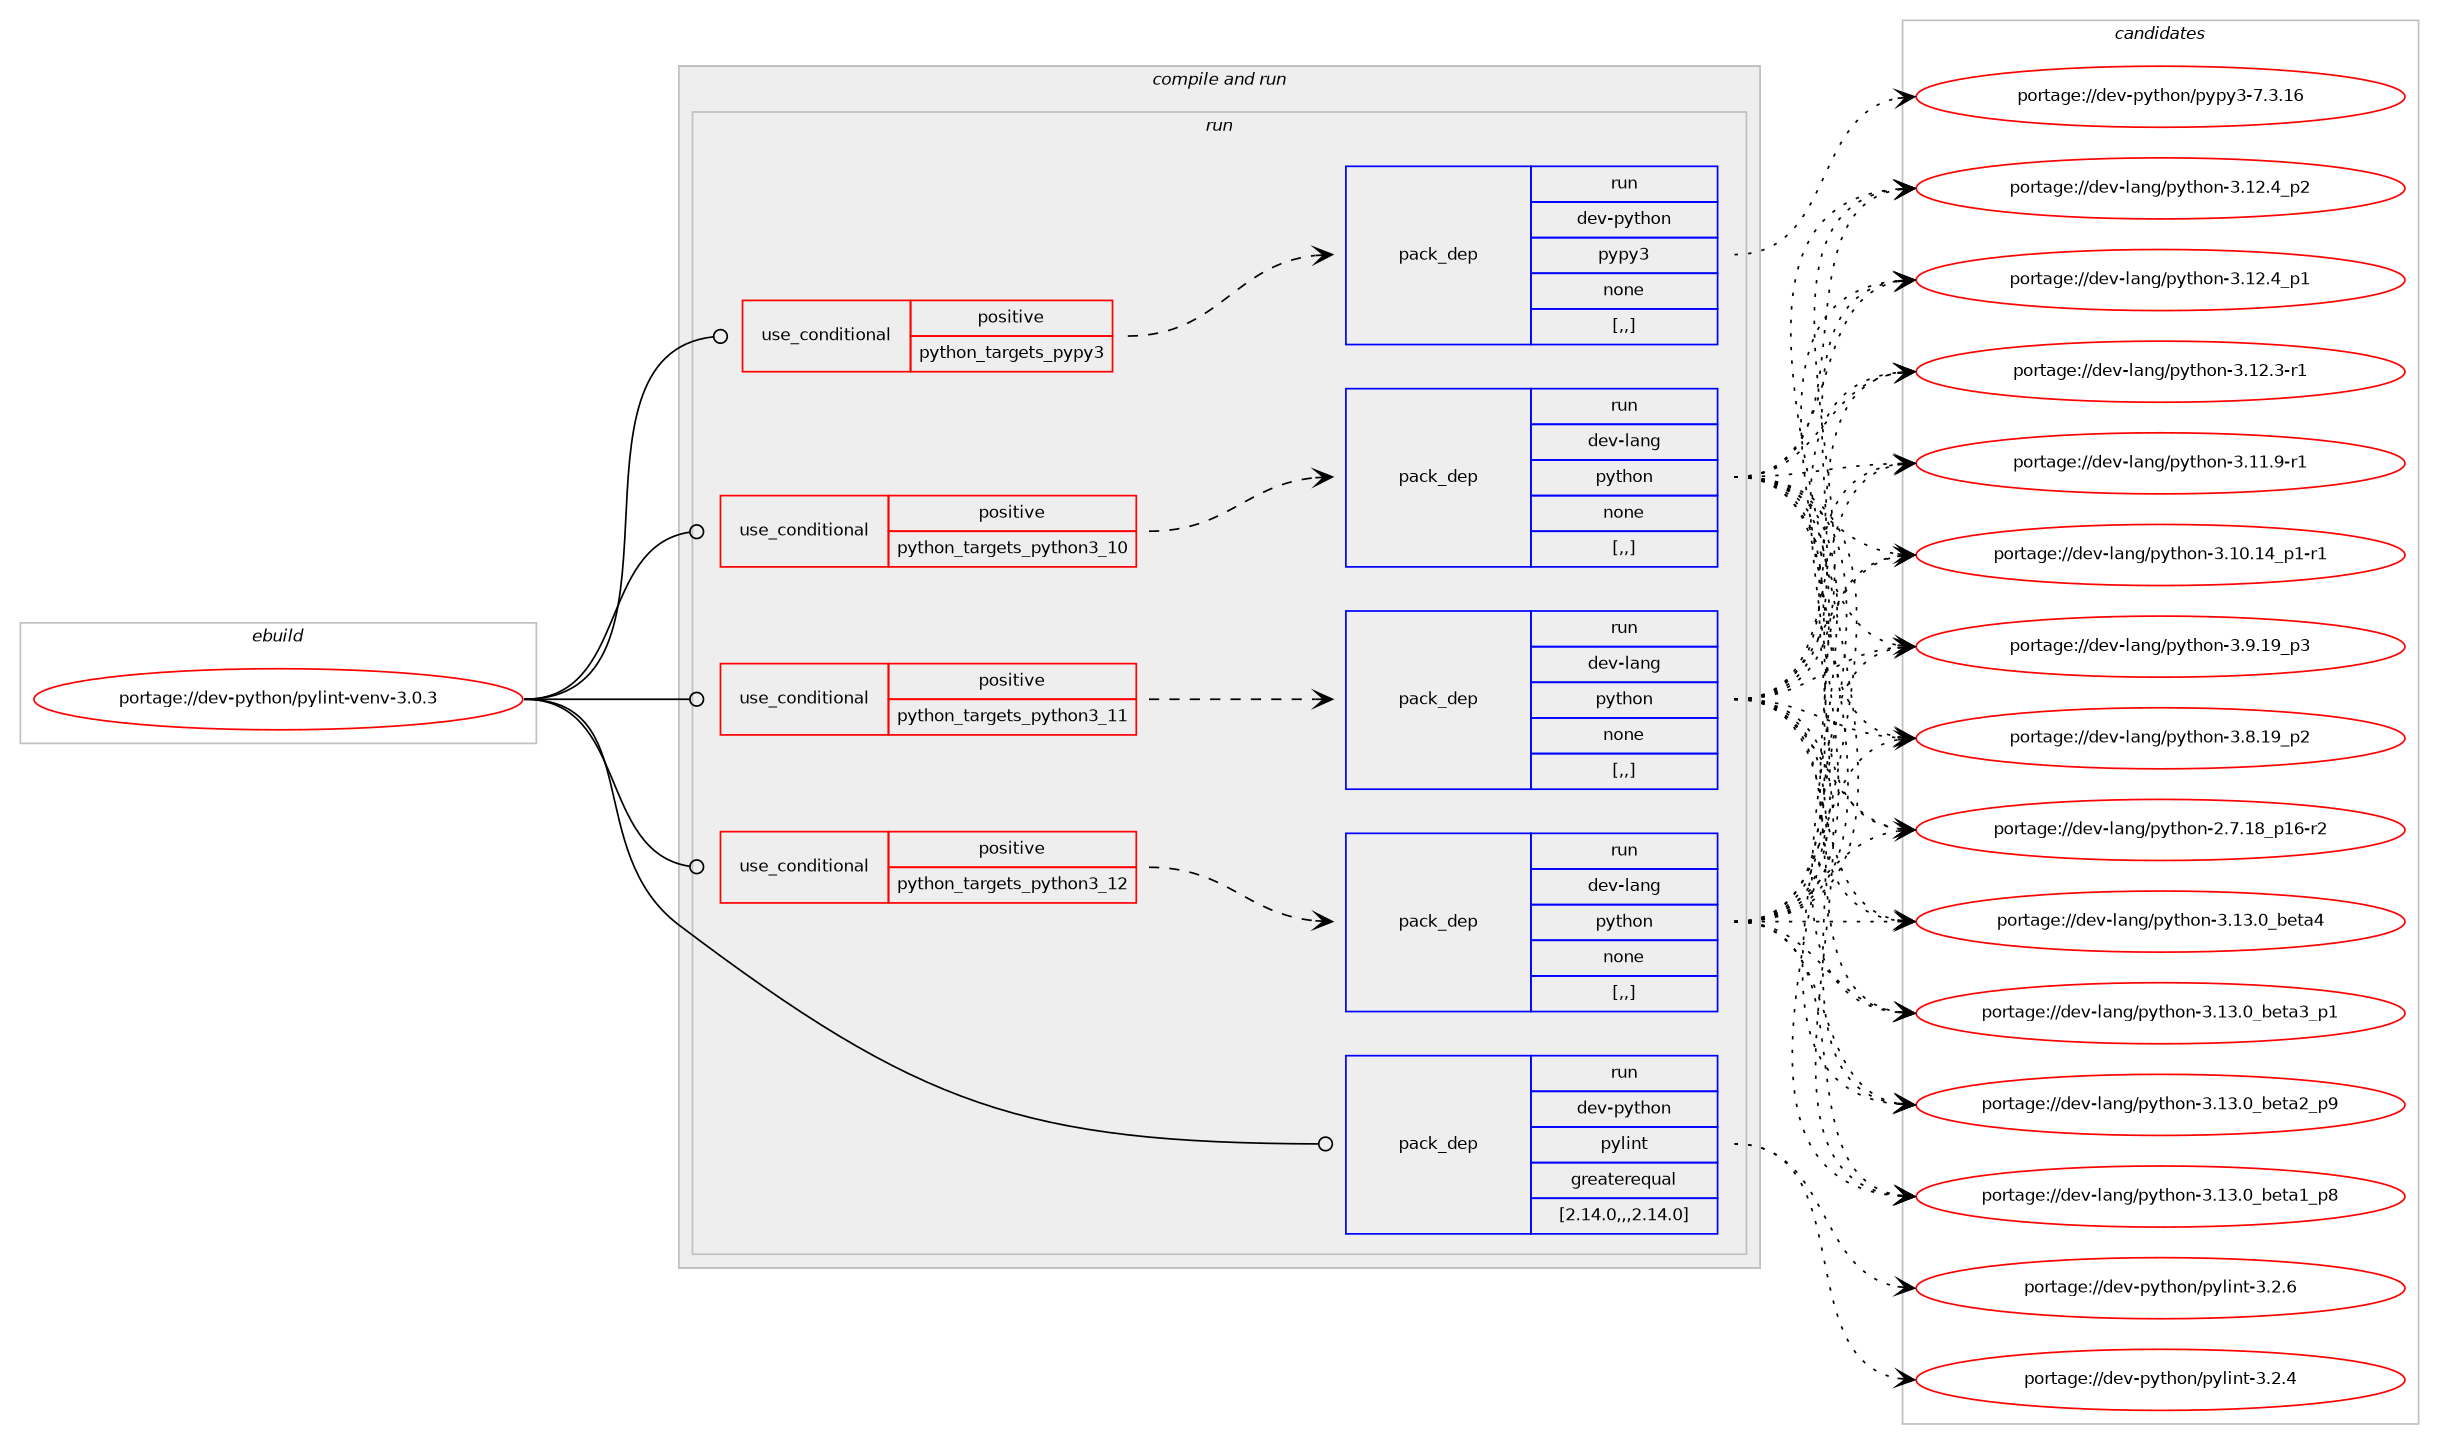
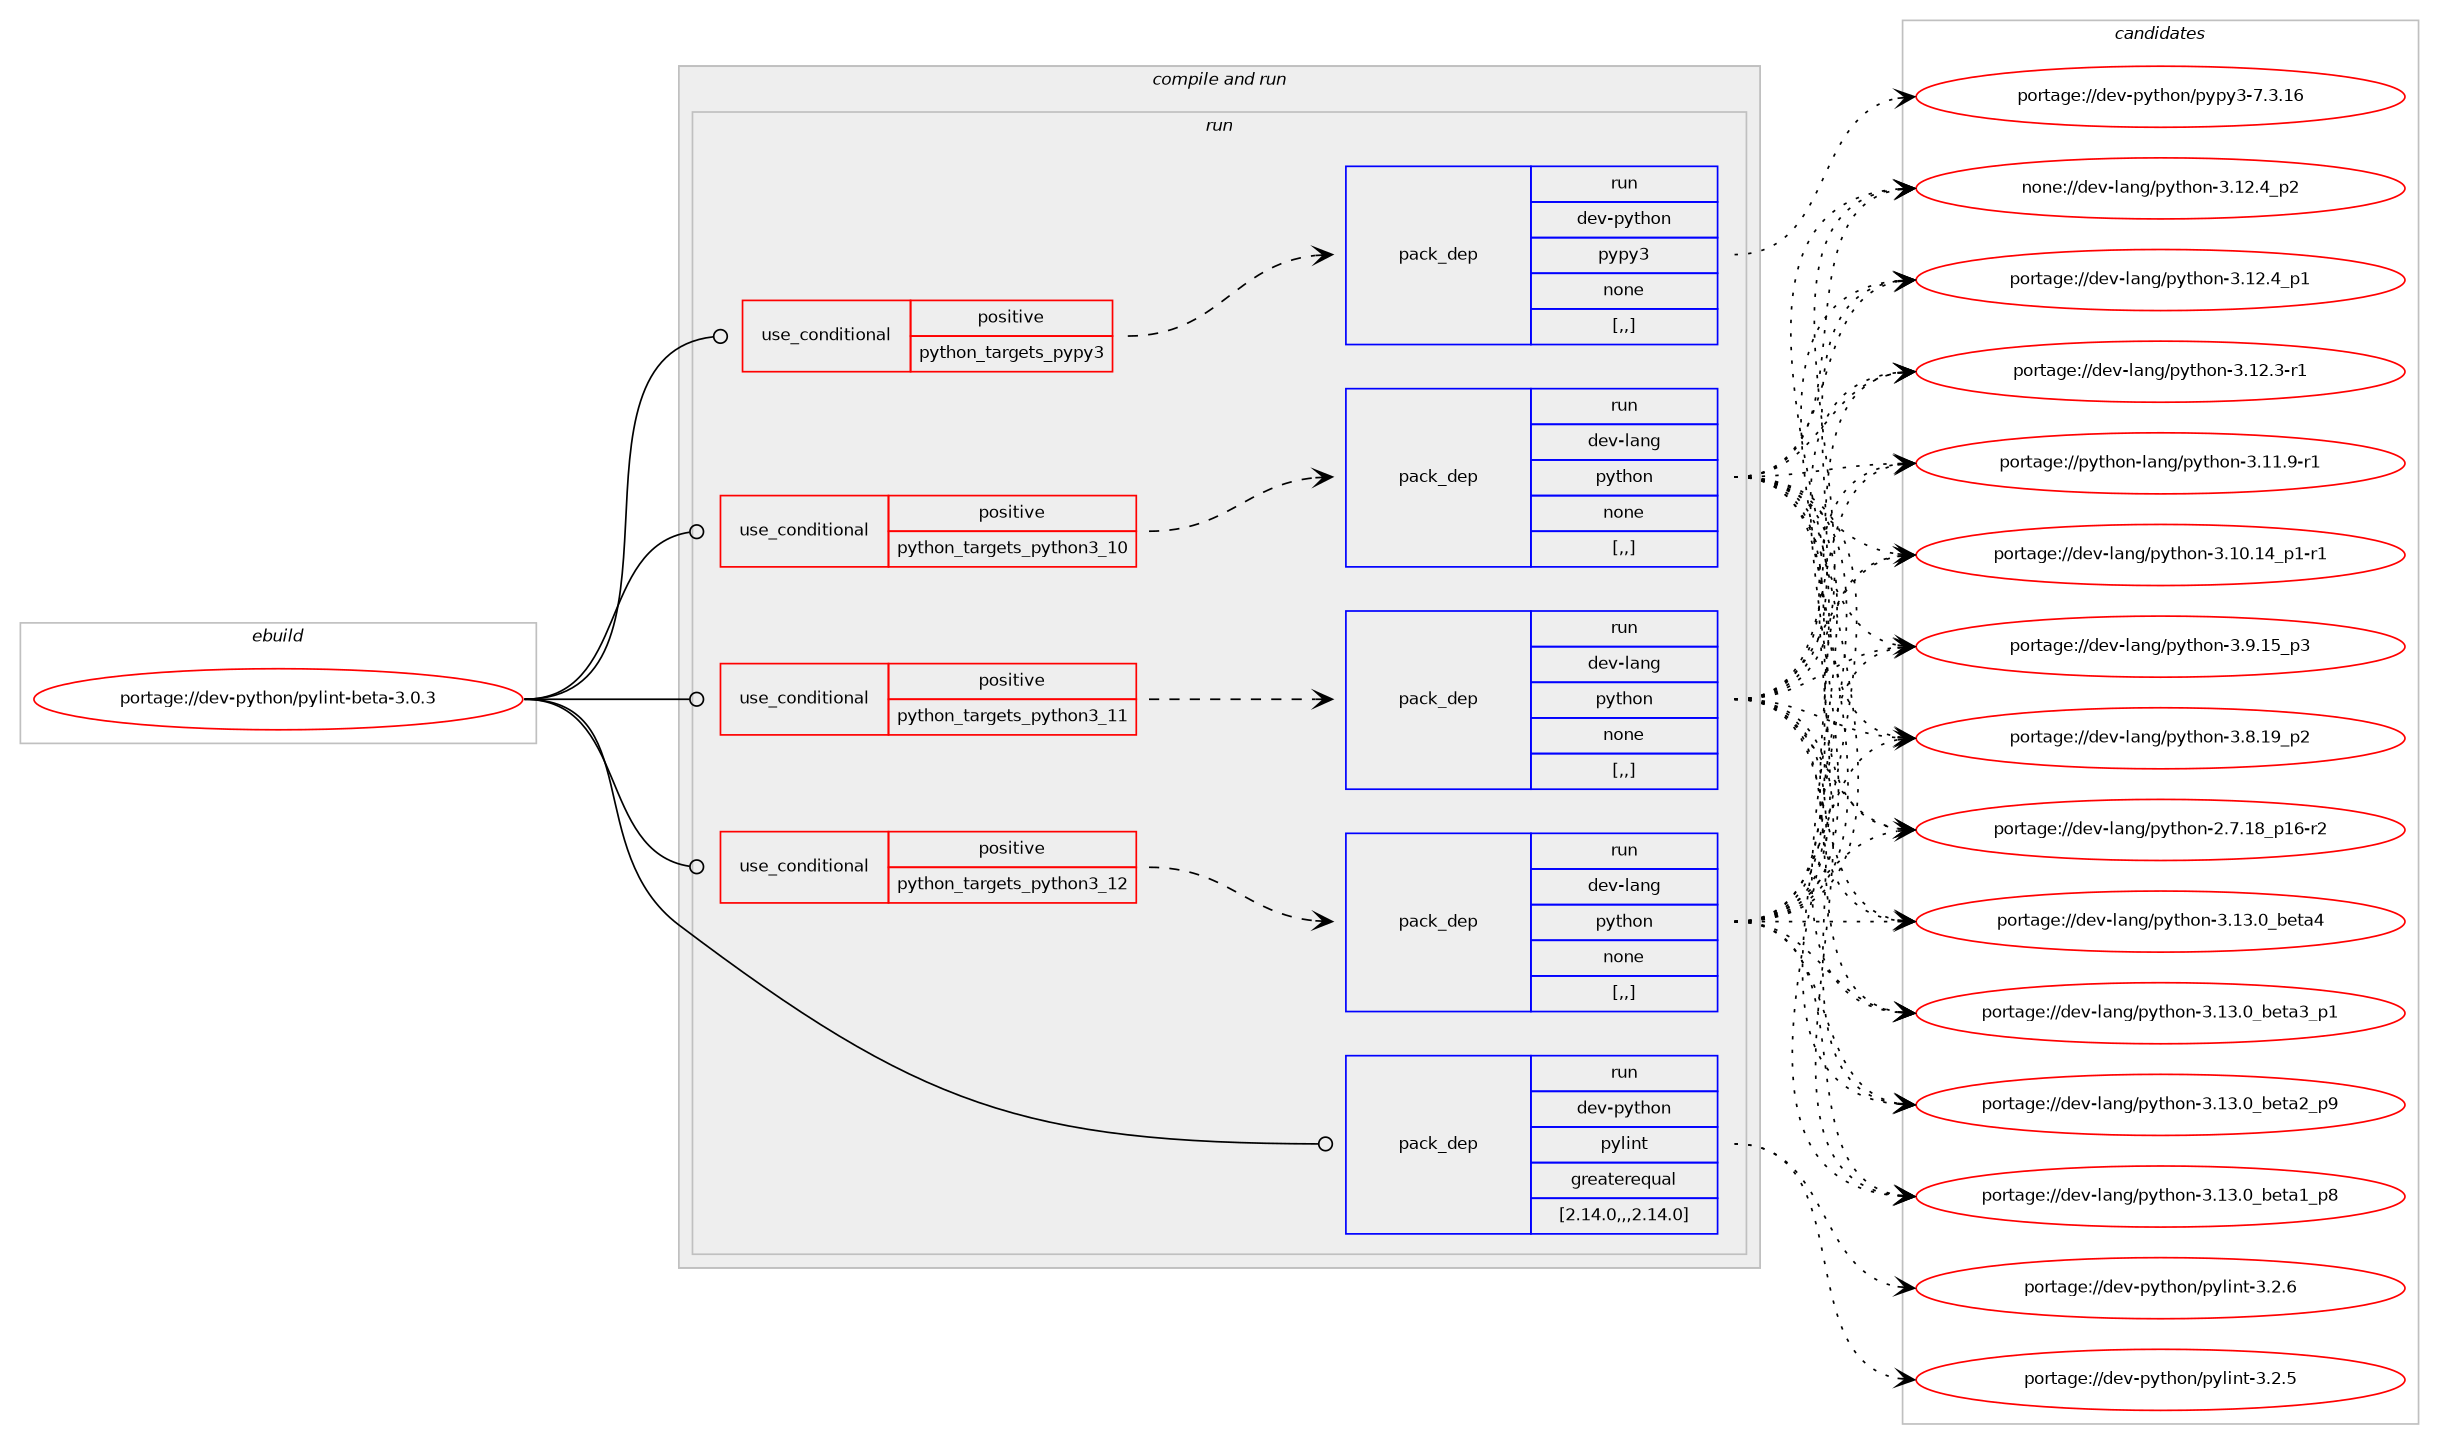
(2161, 188) -> (2161, 188)
(2161, 463) -> (2161, 463)
(2161, 647) -> (2161, 647)
(278, 699) -> (278, 699)
(2161, 1380) -> (2161, 1380)
